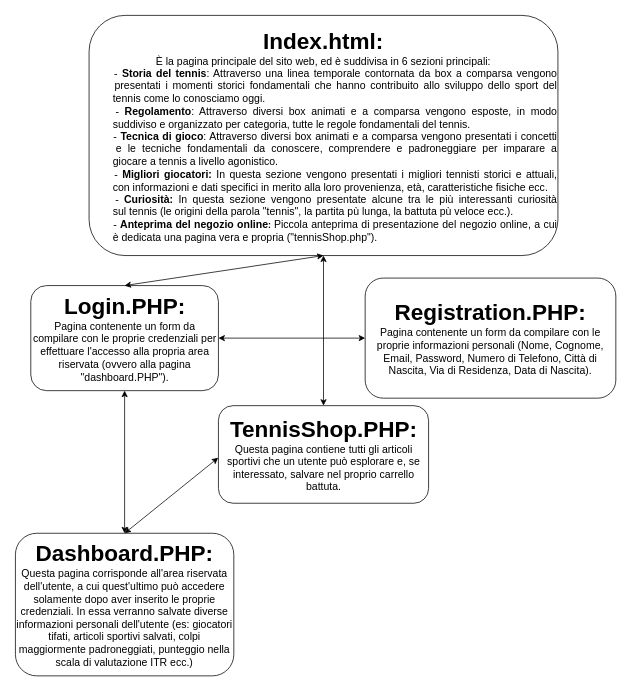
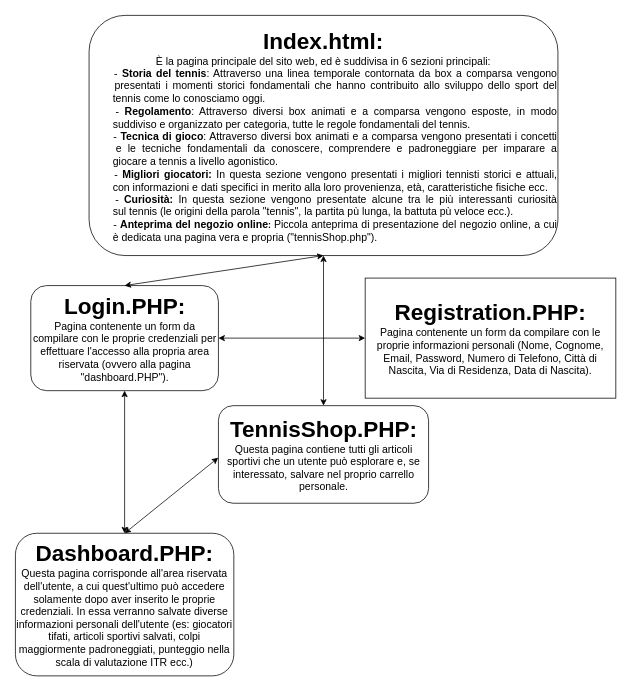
(490, 338) -> (490, 338)
(324, 454) -> (324, 454)
